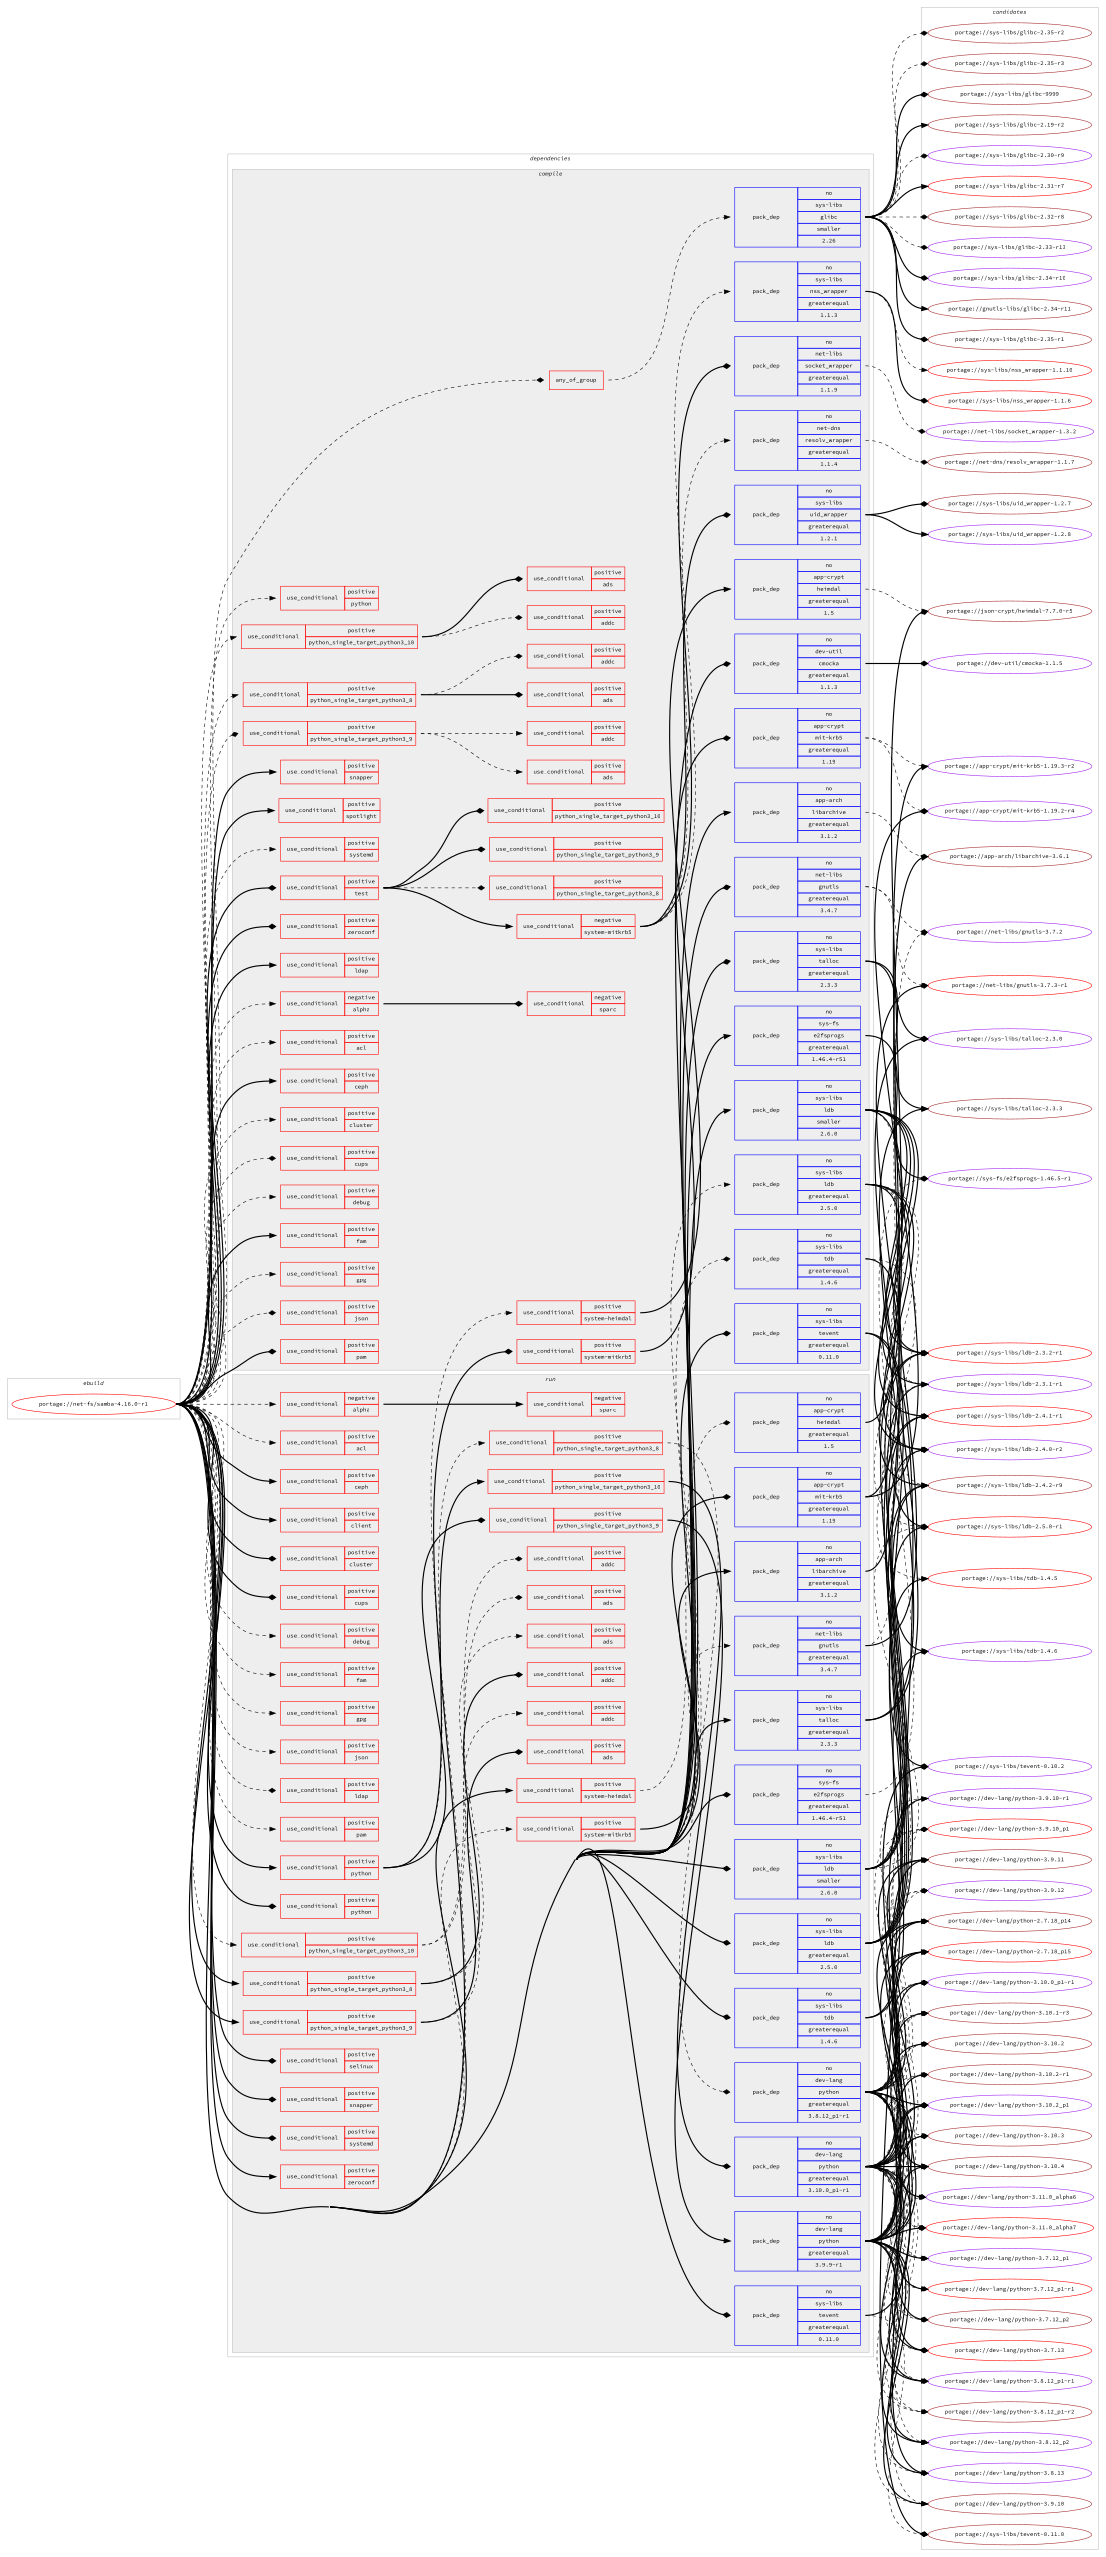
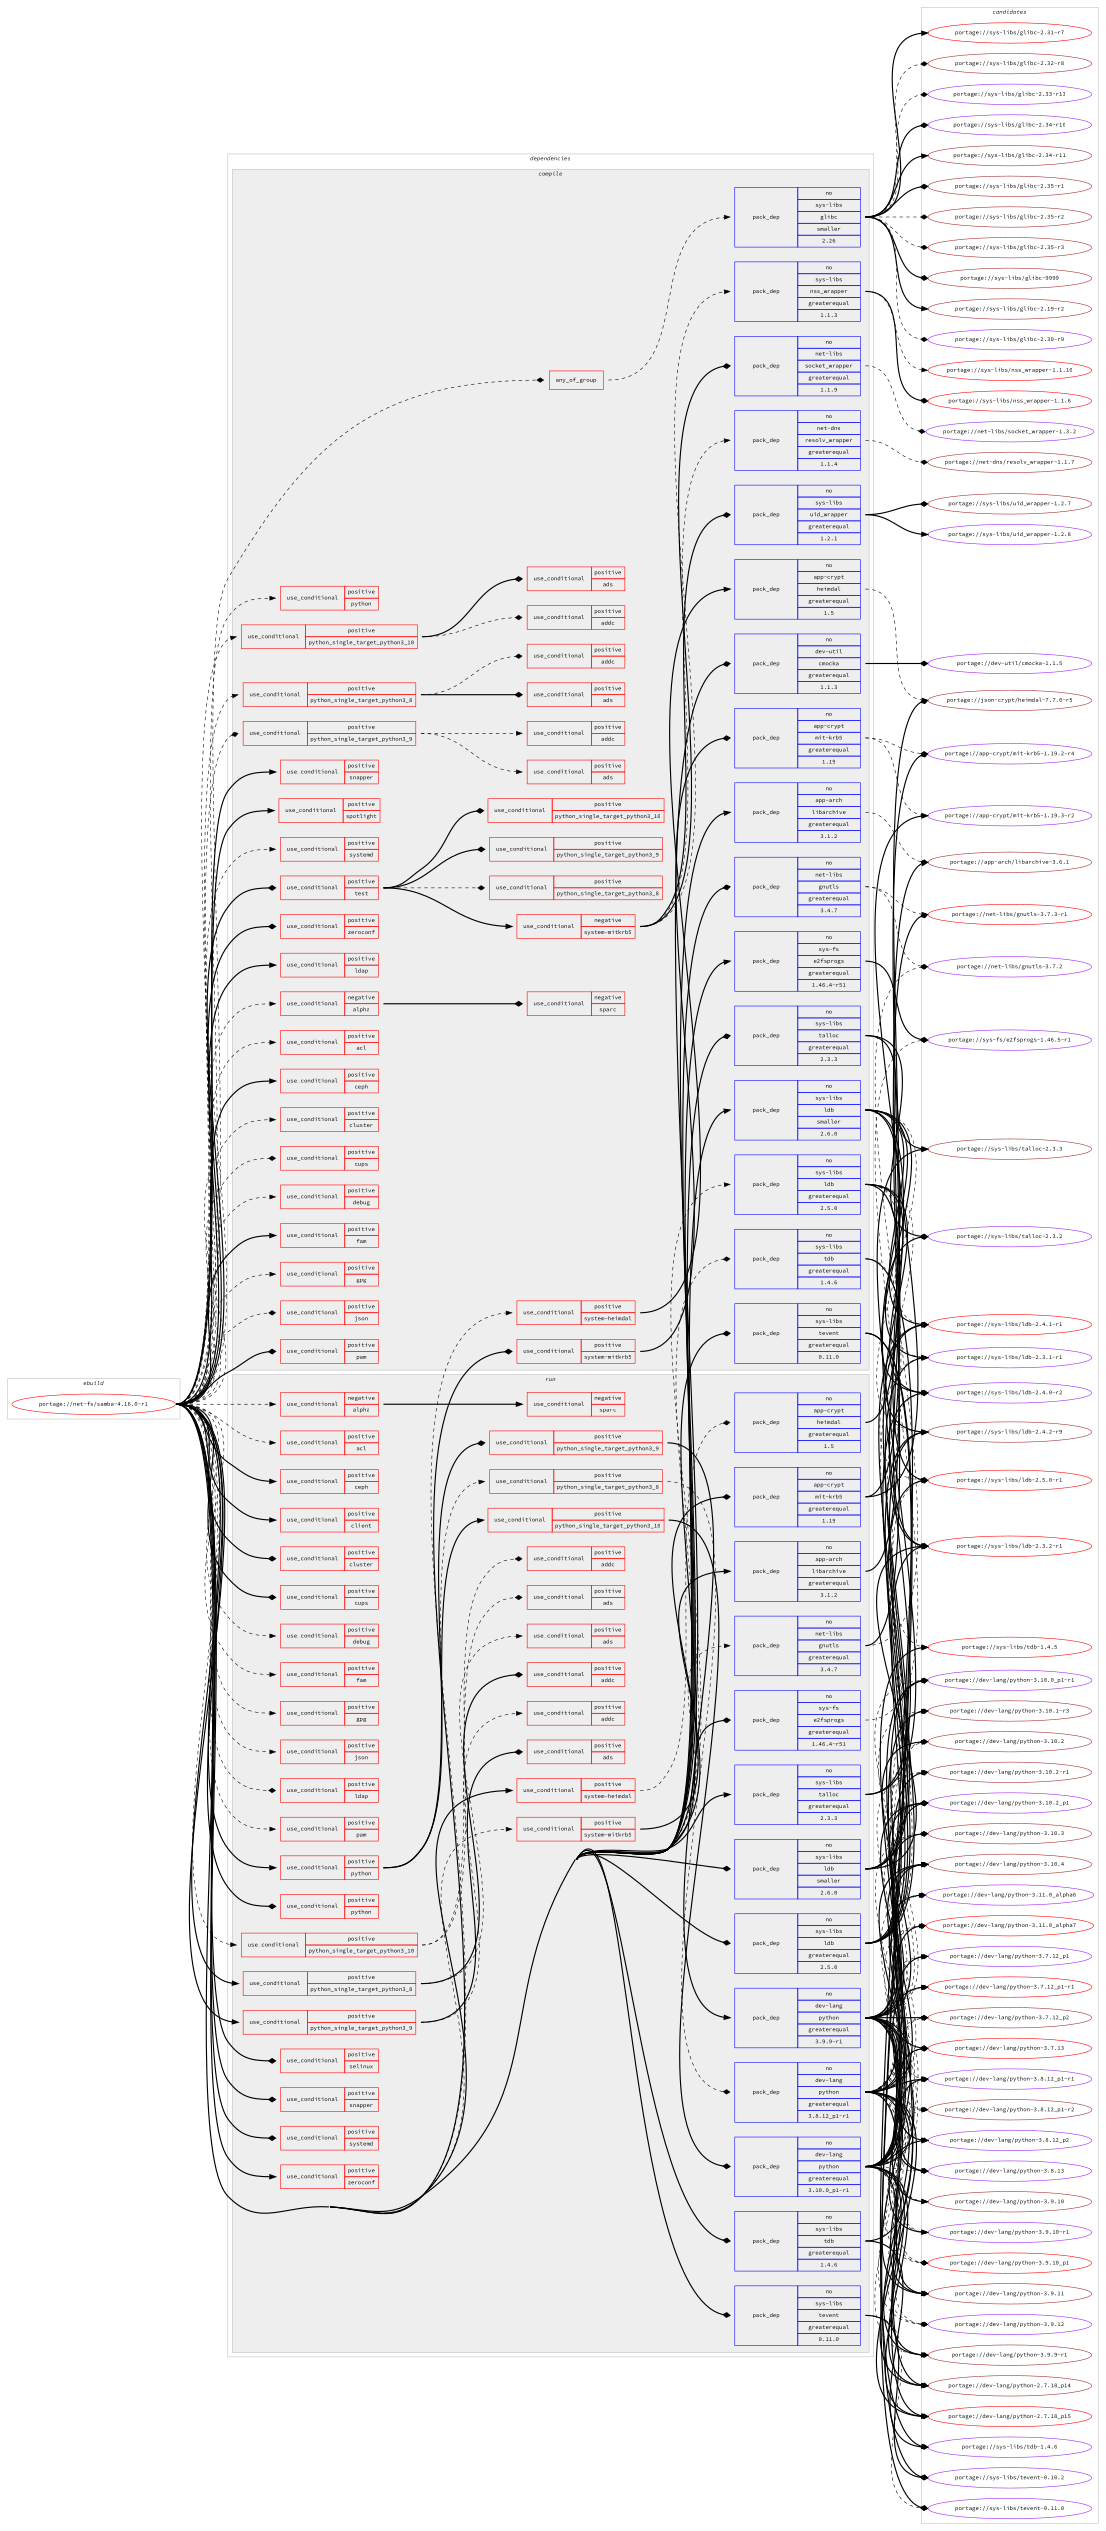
(1010, 309) -> (1010, 156)
(1010, 1039) -> (1010, 1237)
none -> (1010, 2355)
(1010, 2535) -> (1010, 2509)
